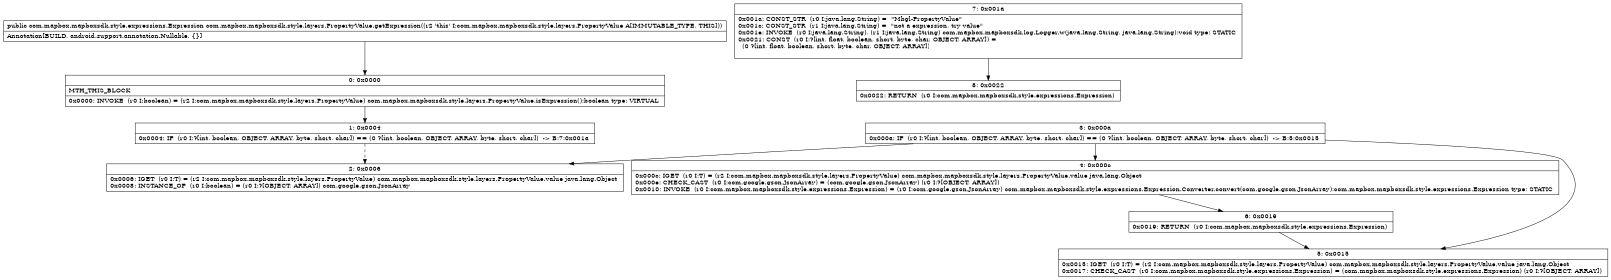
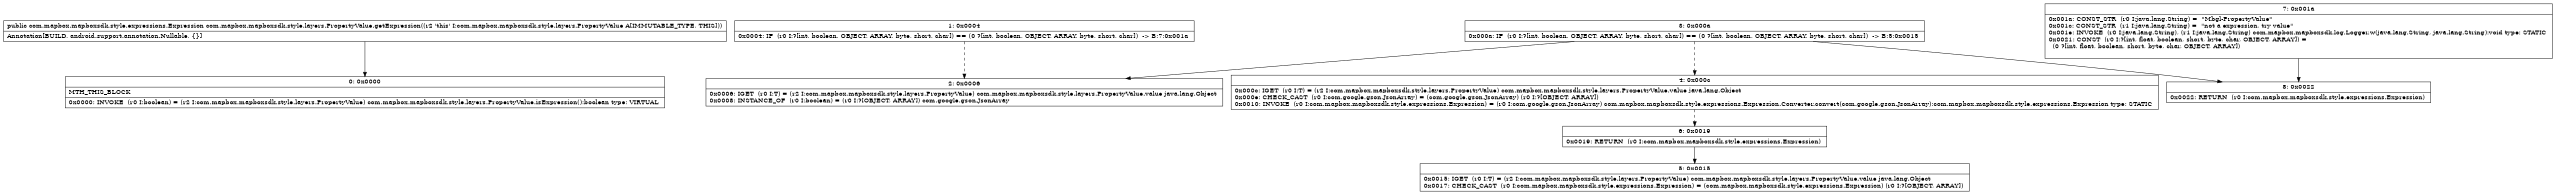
(365, 112) -> none
(1095, 150) -> (1695, 56)
(1534, 153) -> (2015, 60)
(1189, 203) -> (1695, 116)
